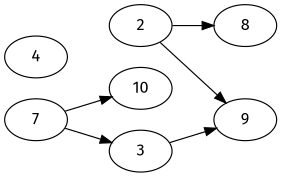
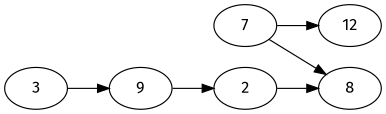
(36, 57) -> none
(189, 69) -> (187, 88)
(141, 88) -> (350, 26)
(83, 134) -> (293, 54)
